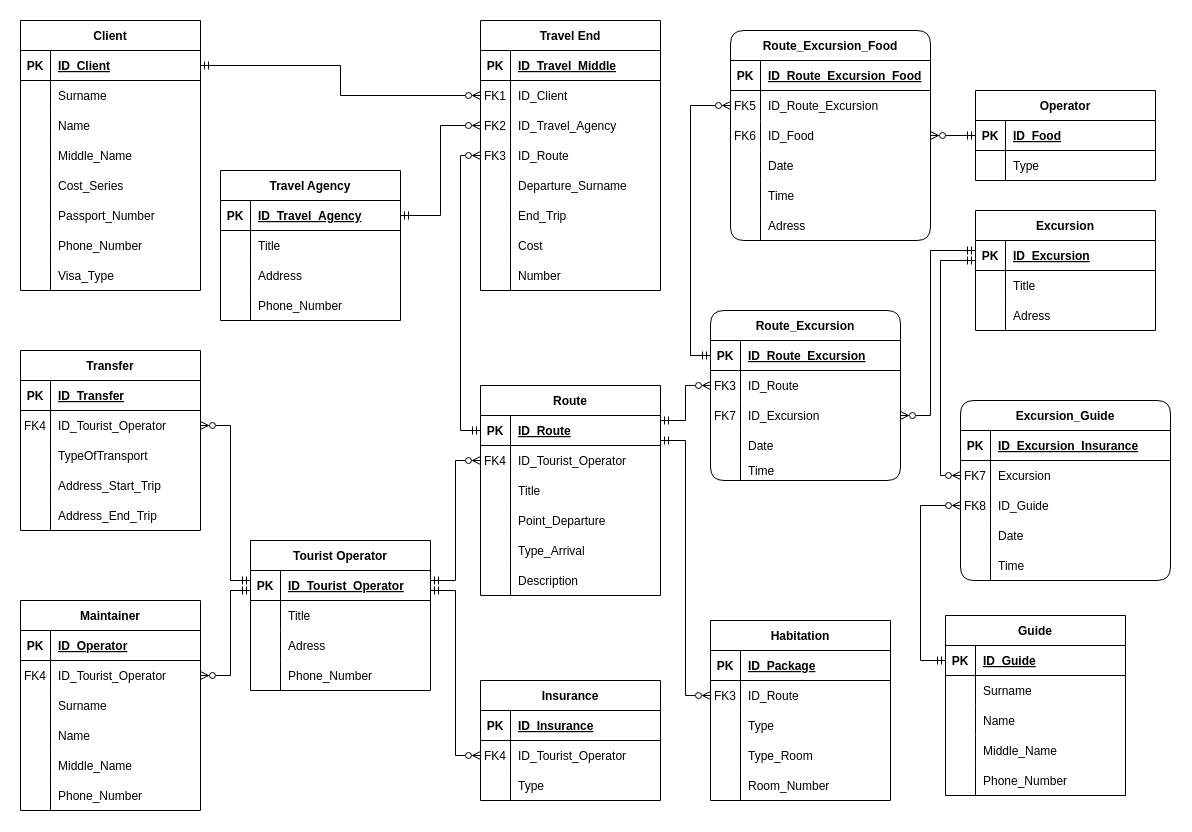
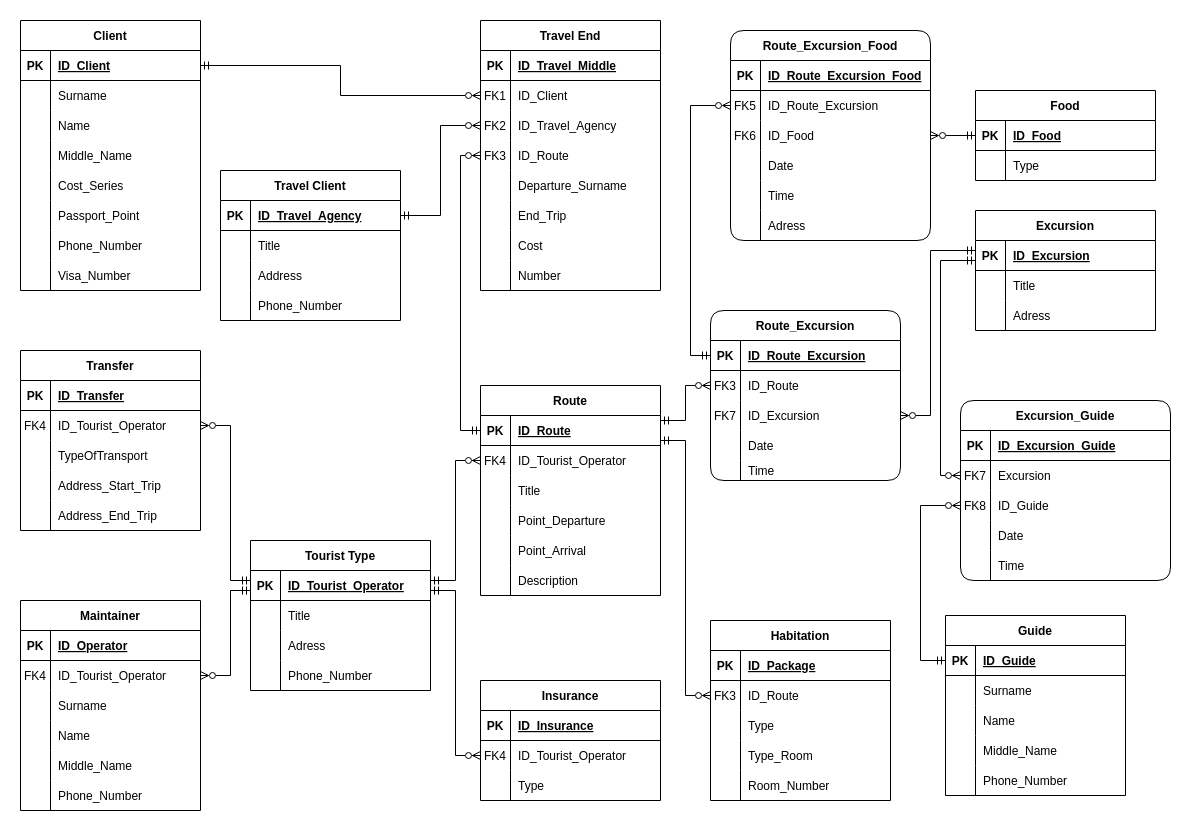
(1065, 106) -> (1065, 106)
(310, 186) -> (310, 186)
(108, 216) -> (103, 216)
(87, 276) -> (93, 276)
(1070, 446) -> (1055, 446)
(555, 551) -> (557, 551)
(340, 556) -> (340, 556)
